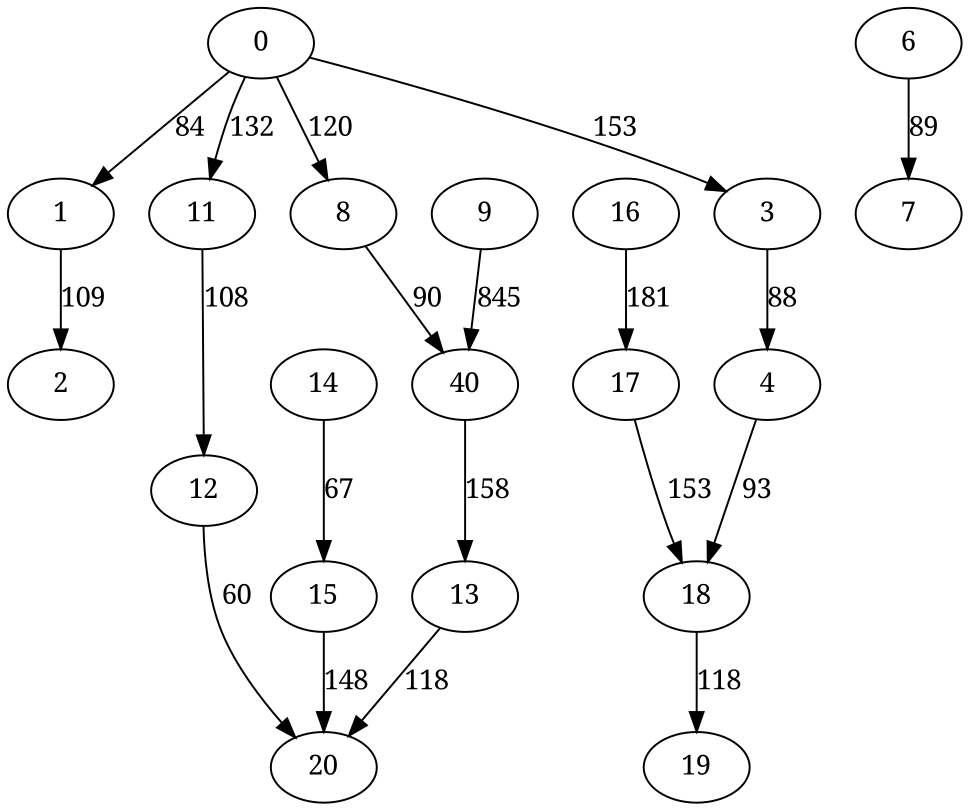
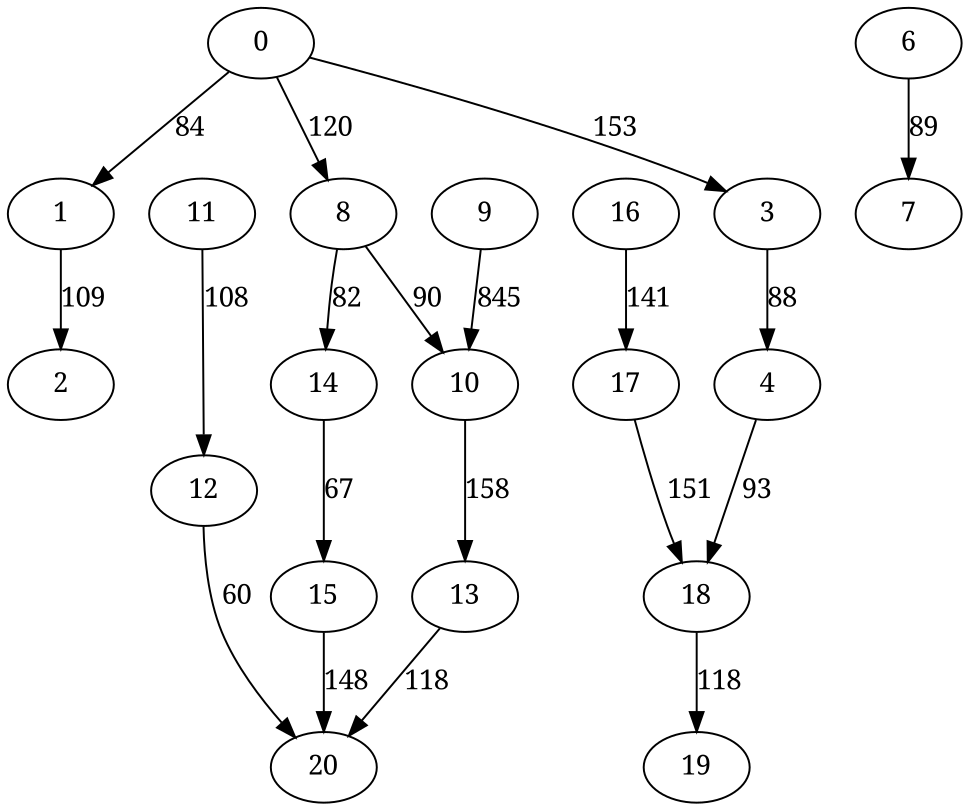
(228, 118) -> none
none -> (331, 289)
(649, 299) -> (649, 299)
(465, 385) -> (465, 385)
(690, 491) -> (690, 491)
